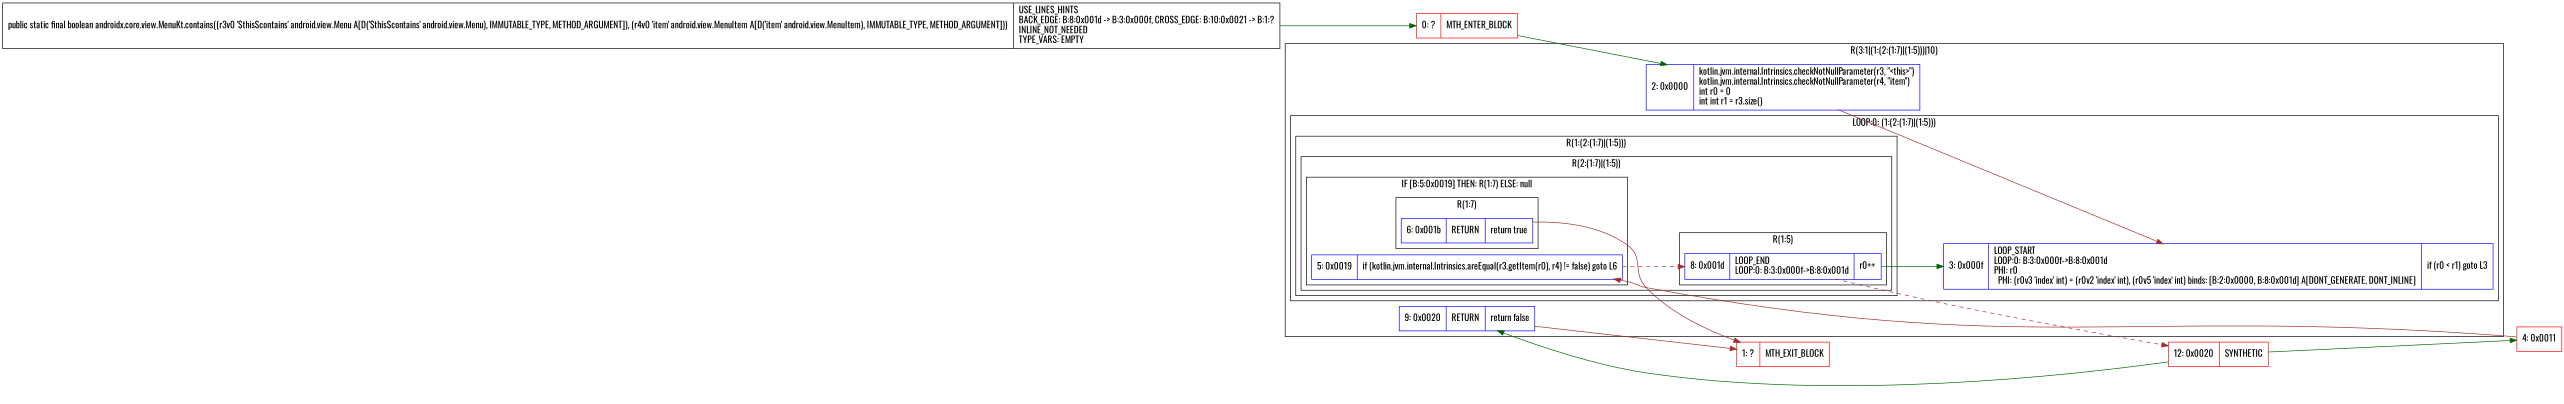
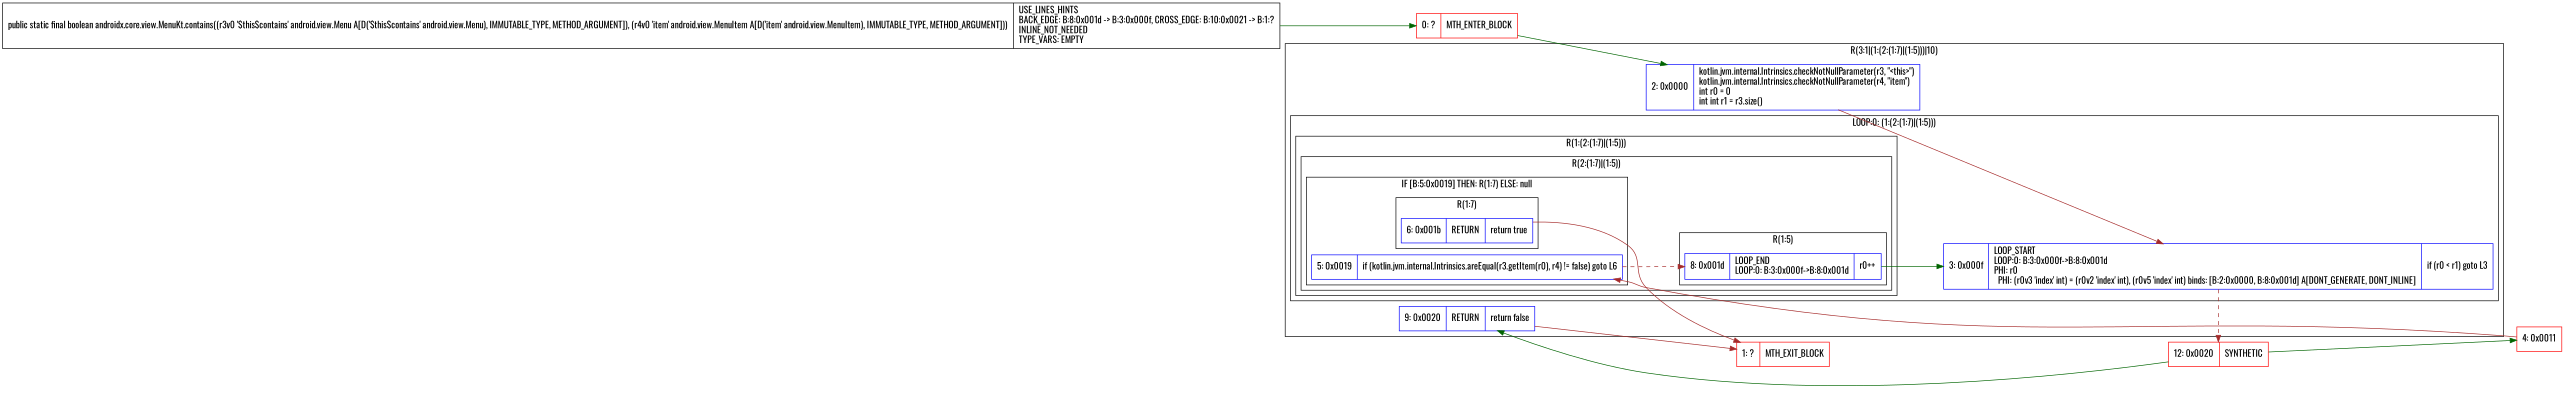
(1998, 314) -> (2218, 312)
